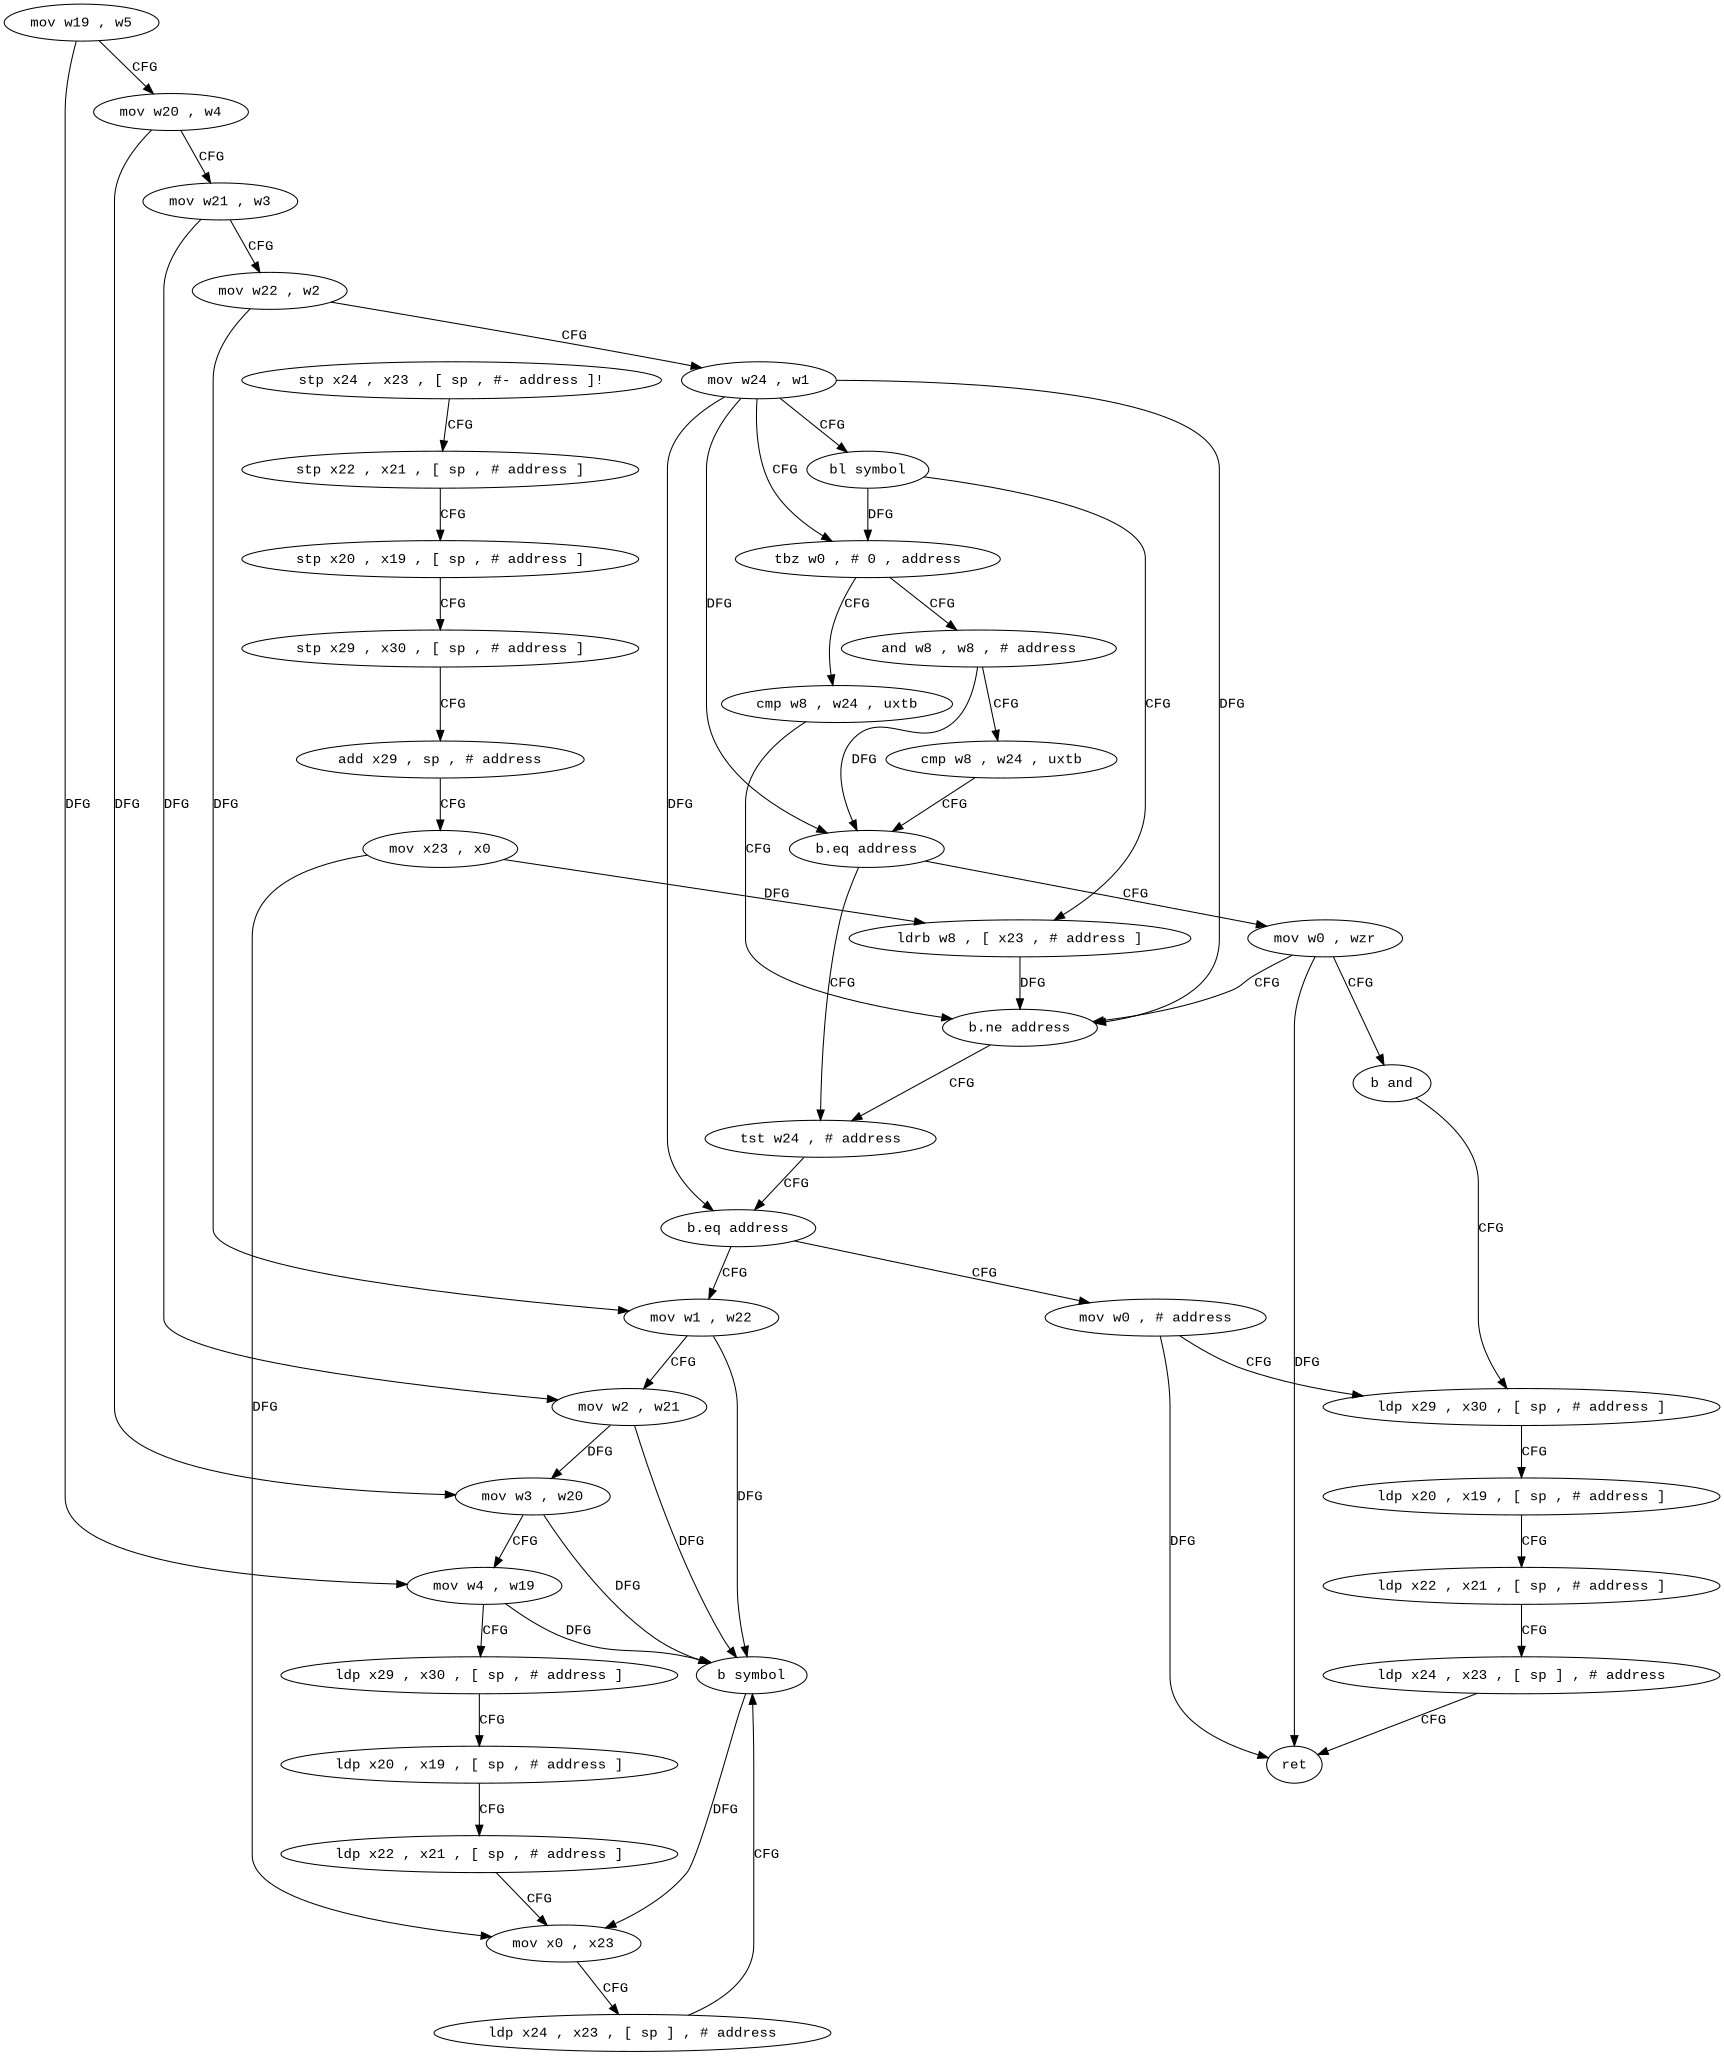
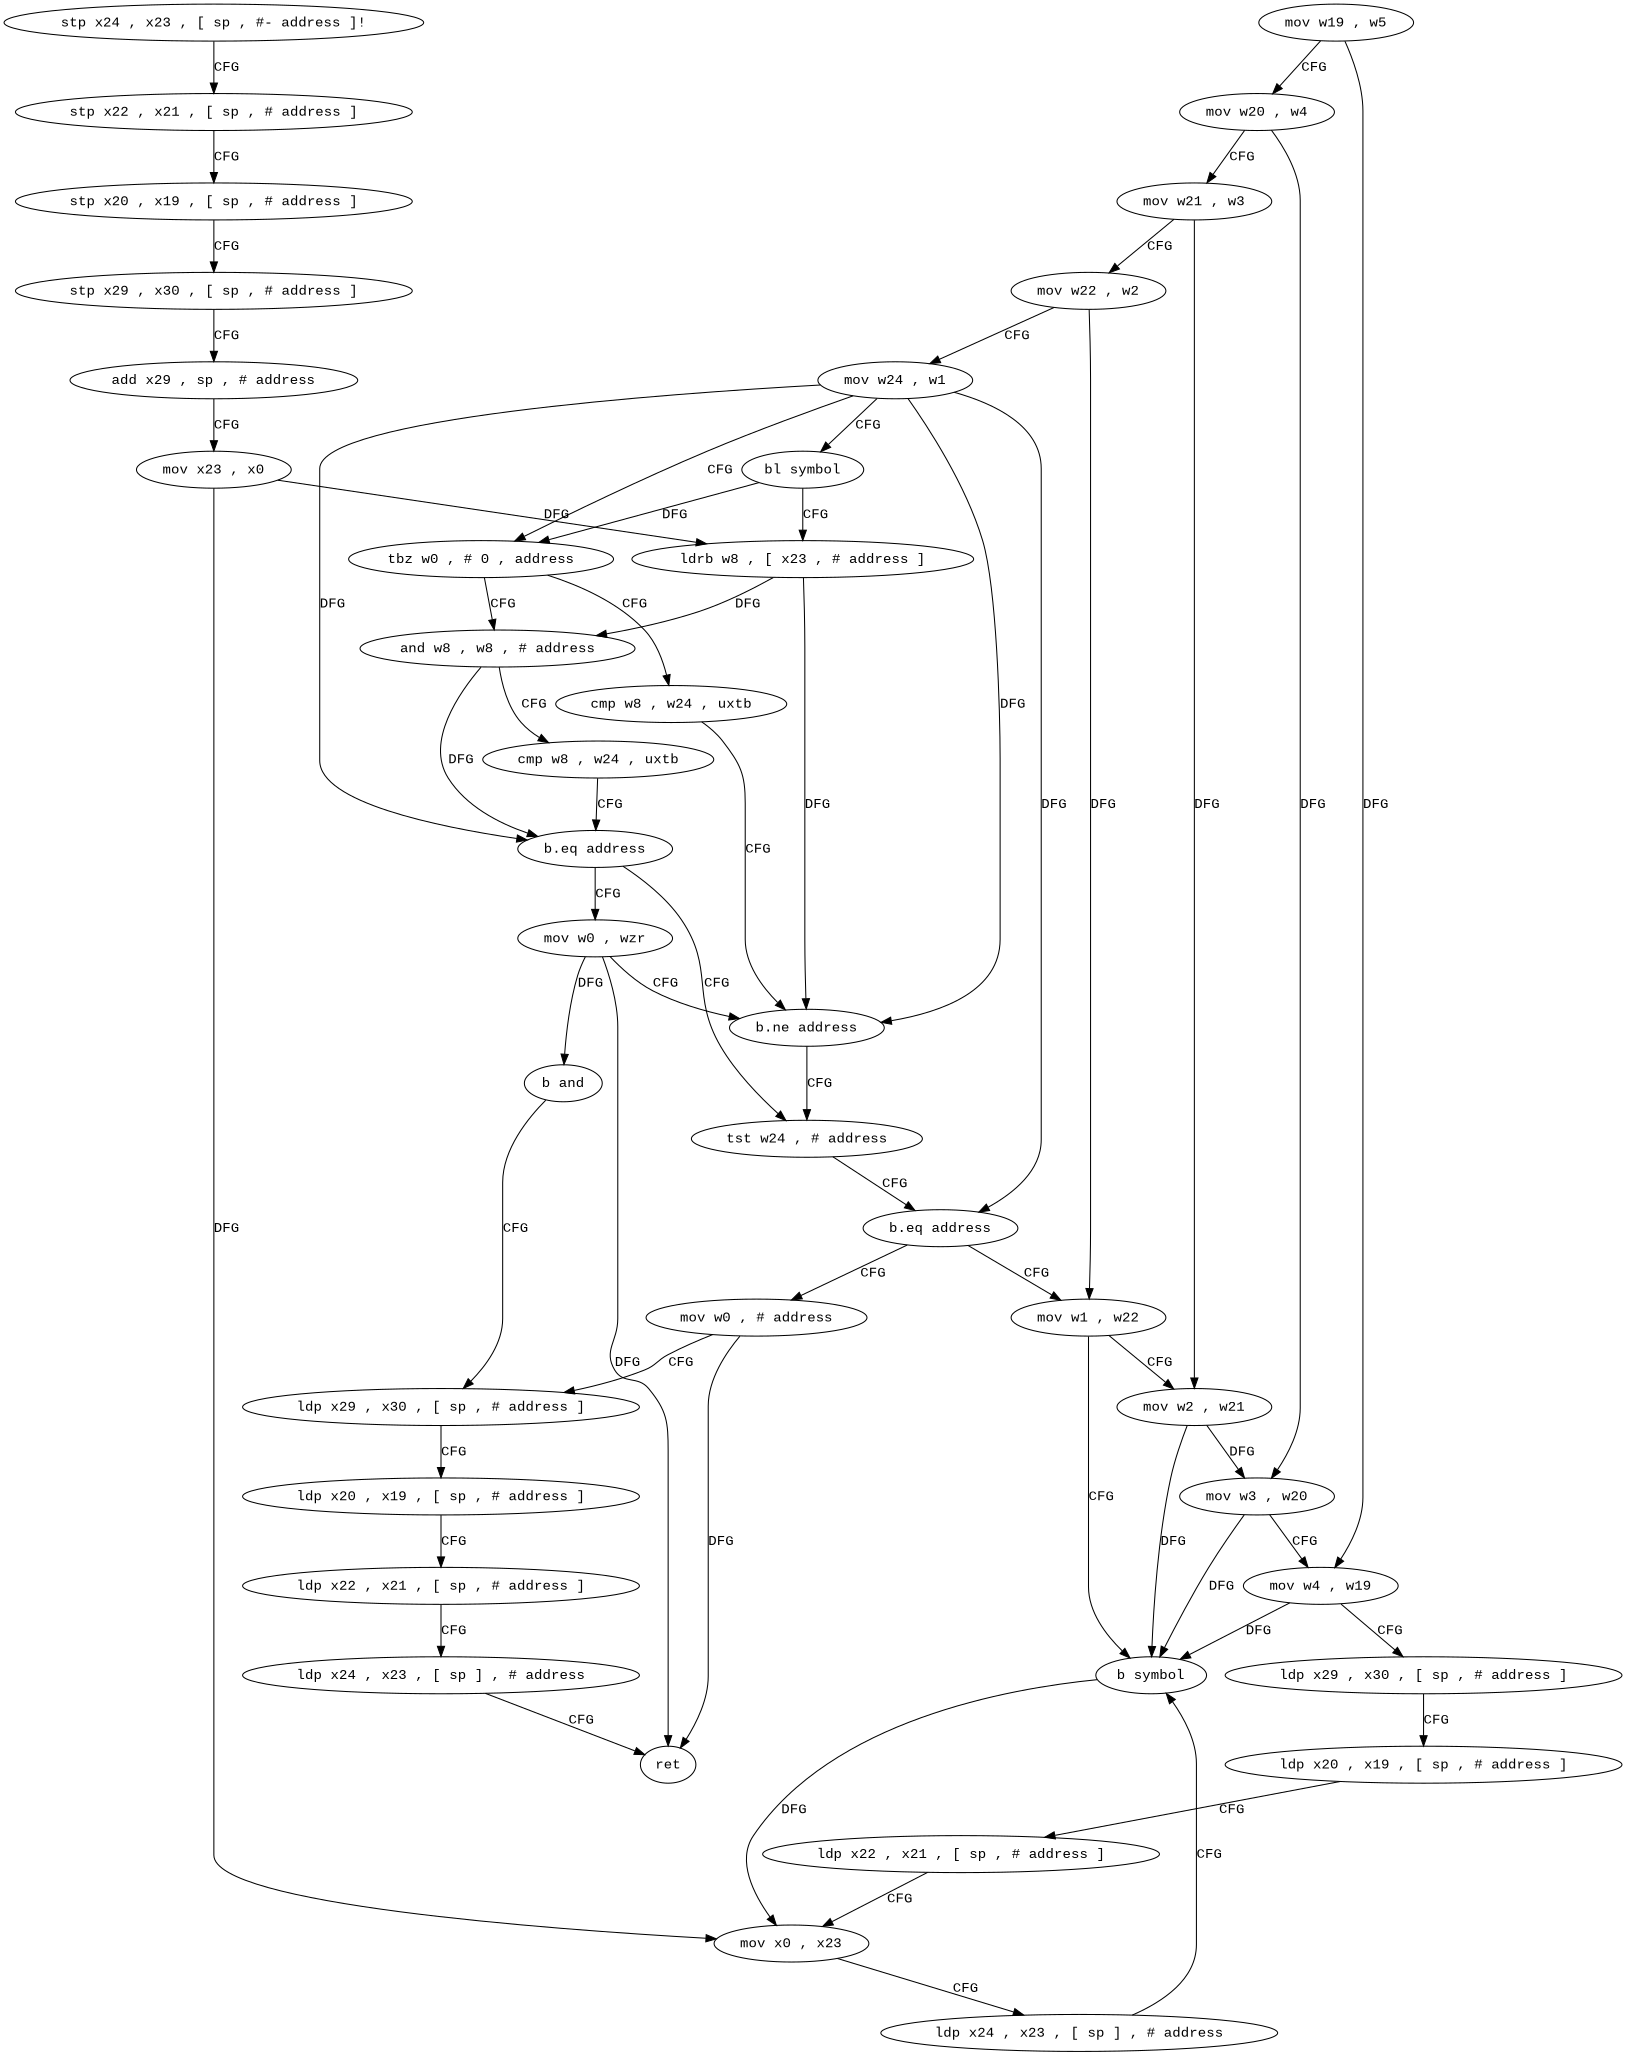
none -> (693, 614)
(1361, 983) -> (591, 983)
(750, 1496) -> (1101, 1496)
